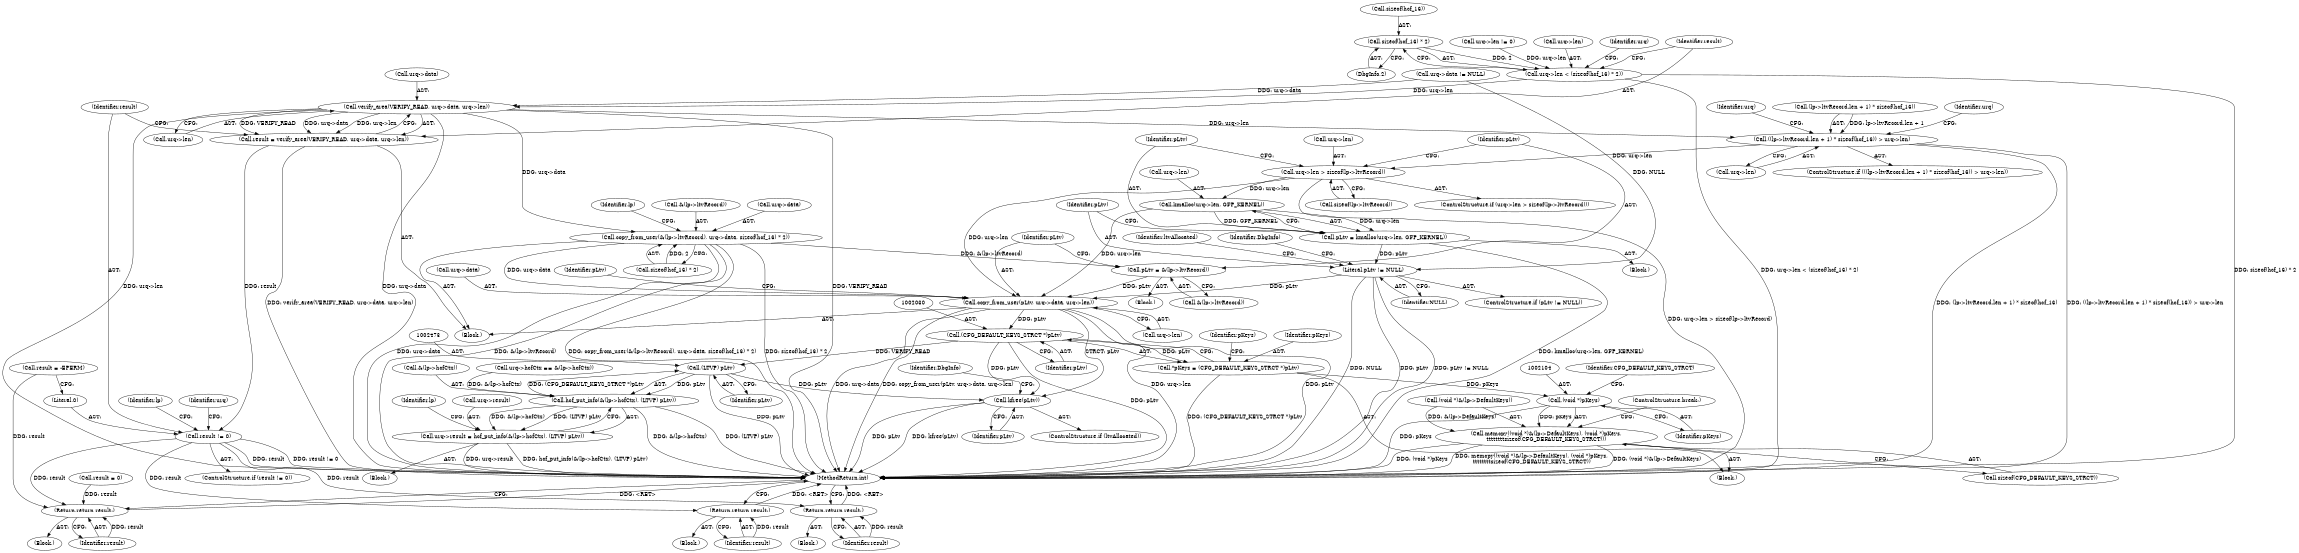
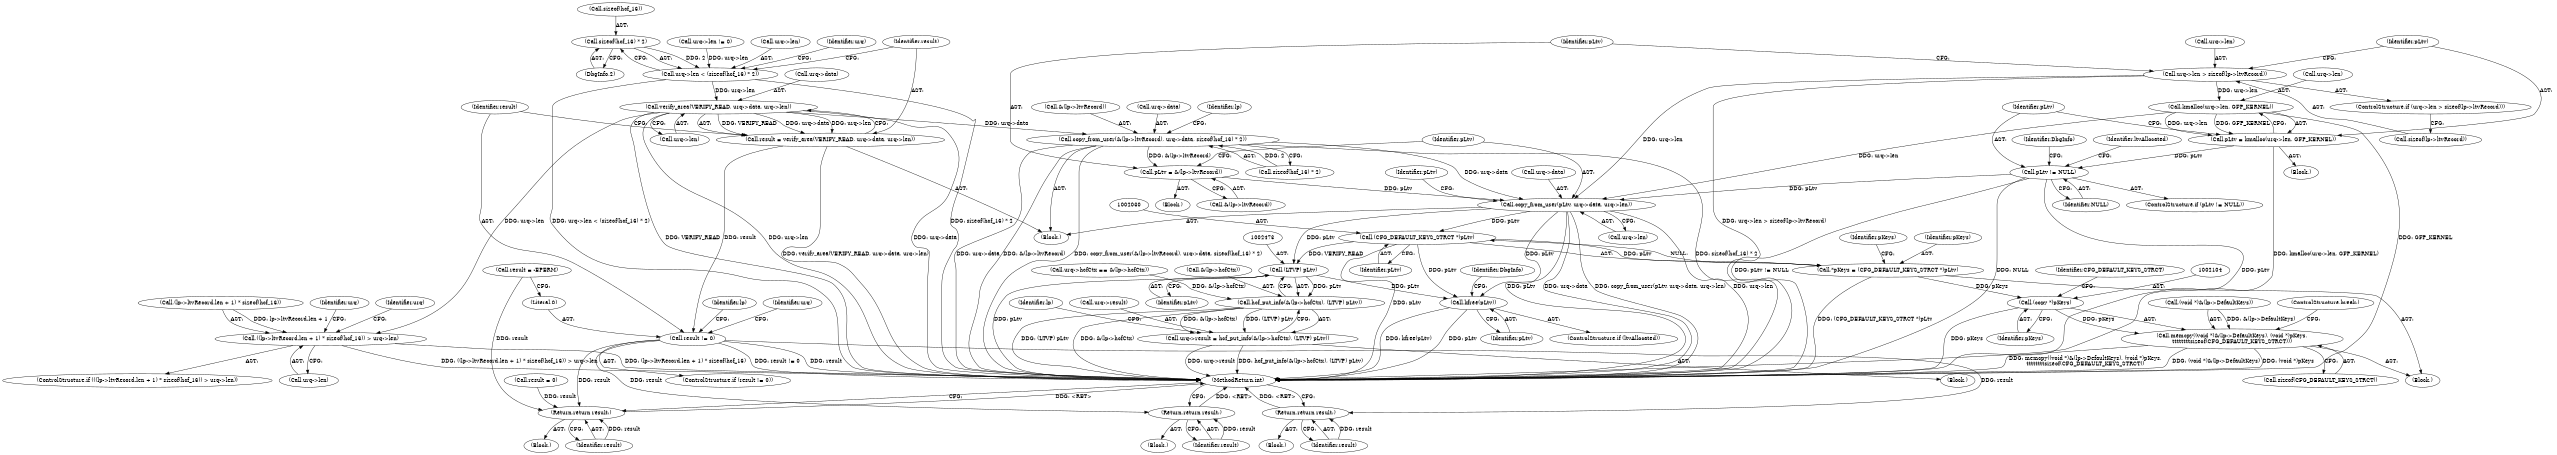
(1451, 75) -> none
(1578, 157) -> none
(1348, 186) -> (2431, 122)
none -> (1382, 217)
(1373, 270) -> (2049, 172)
(1103, 352) -> (1540, 254)
(1208, 352) -> (1680, 254)
none -> (2269, 369)
(587, 385) -> (1287, 287)
(1574, 401) -> (2045, 303)
